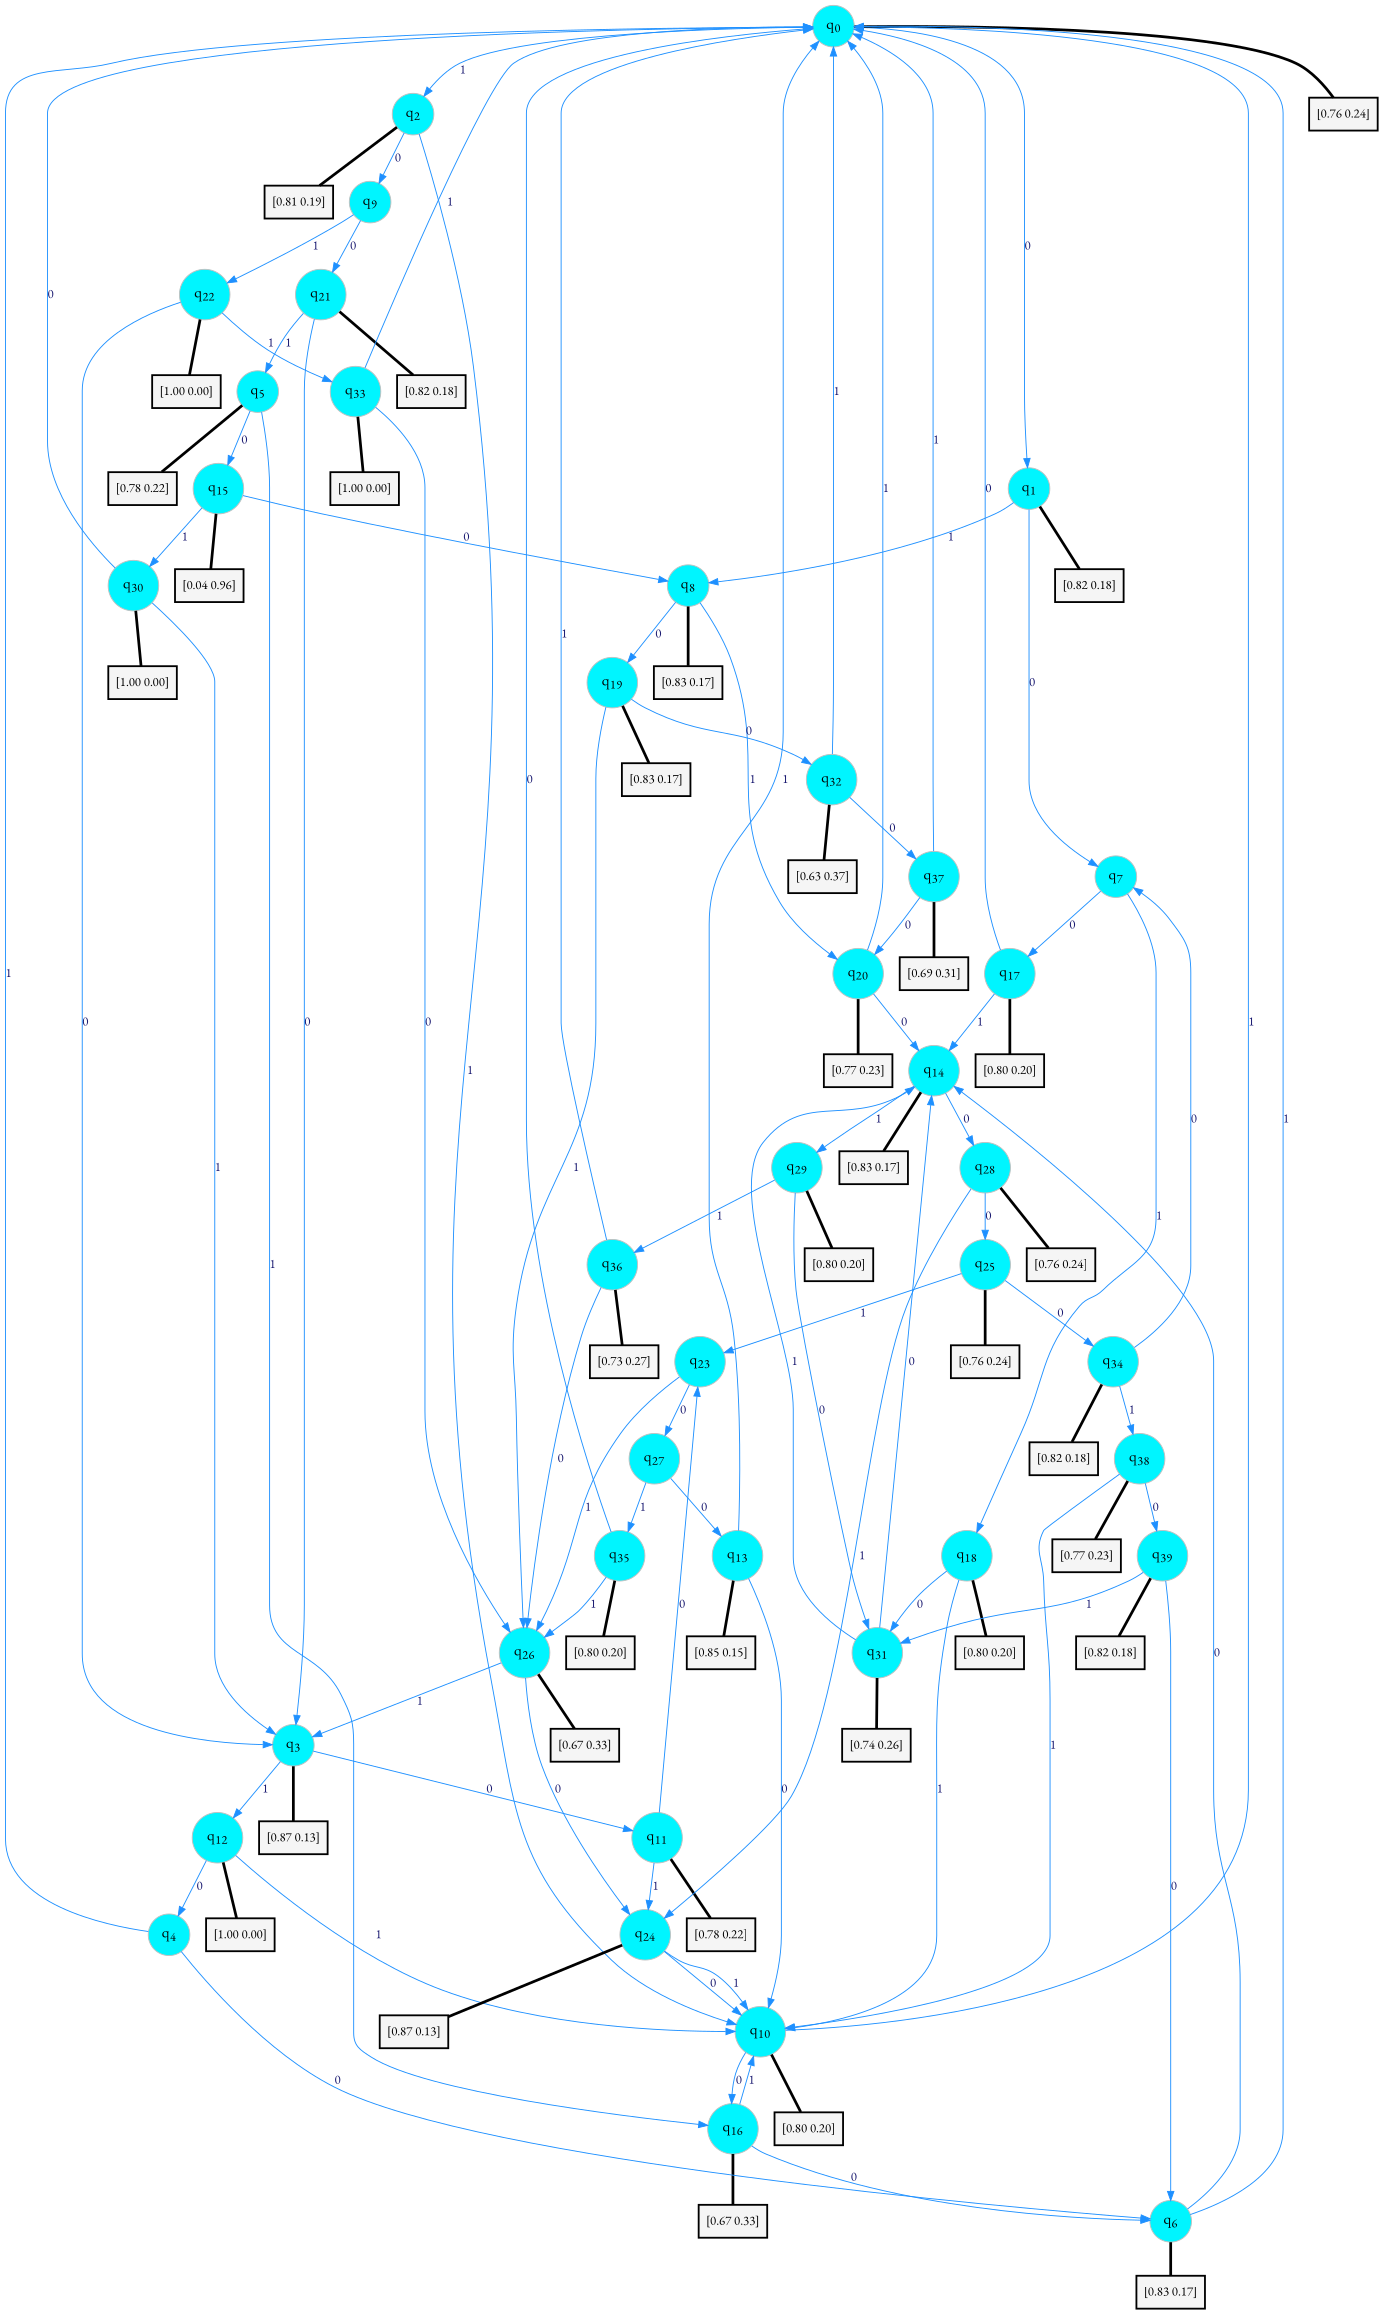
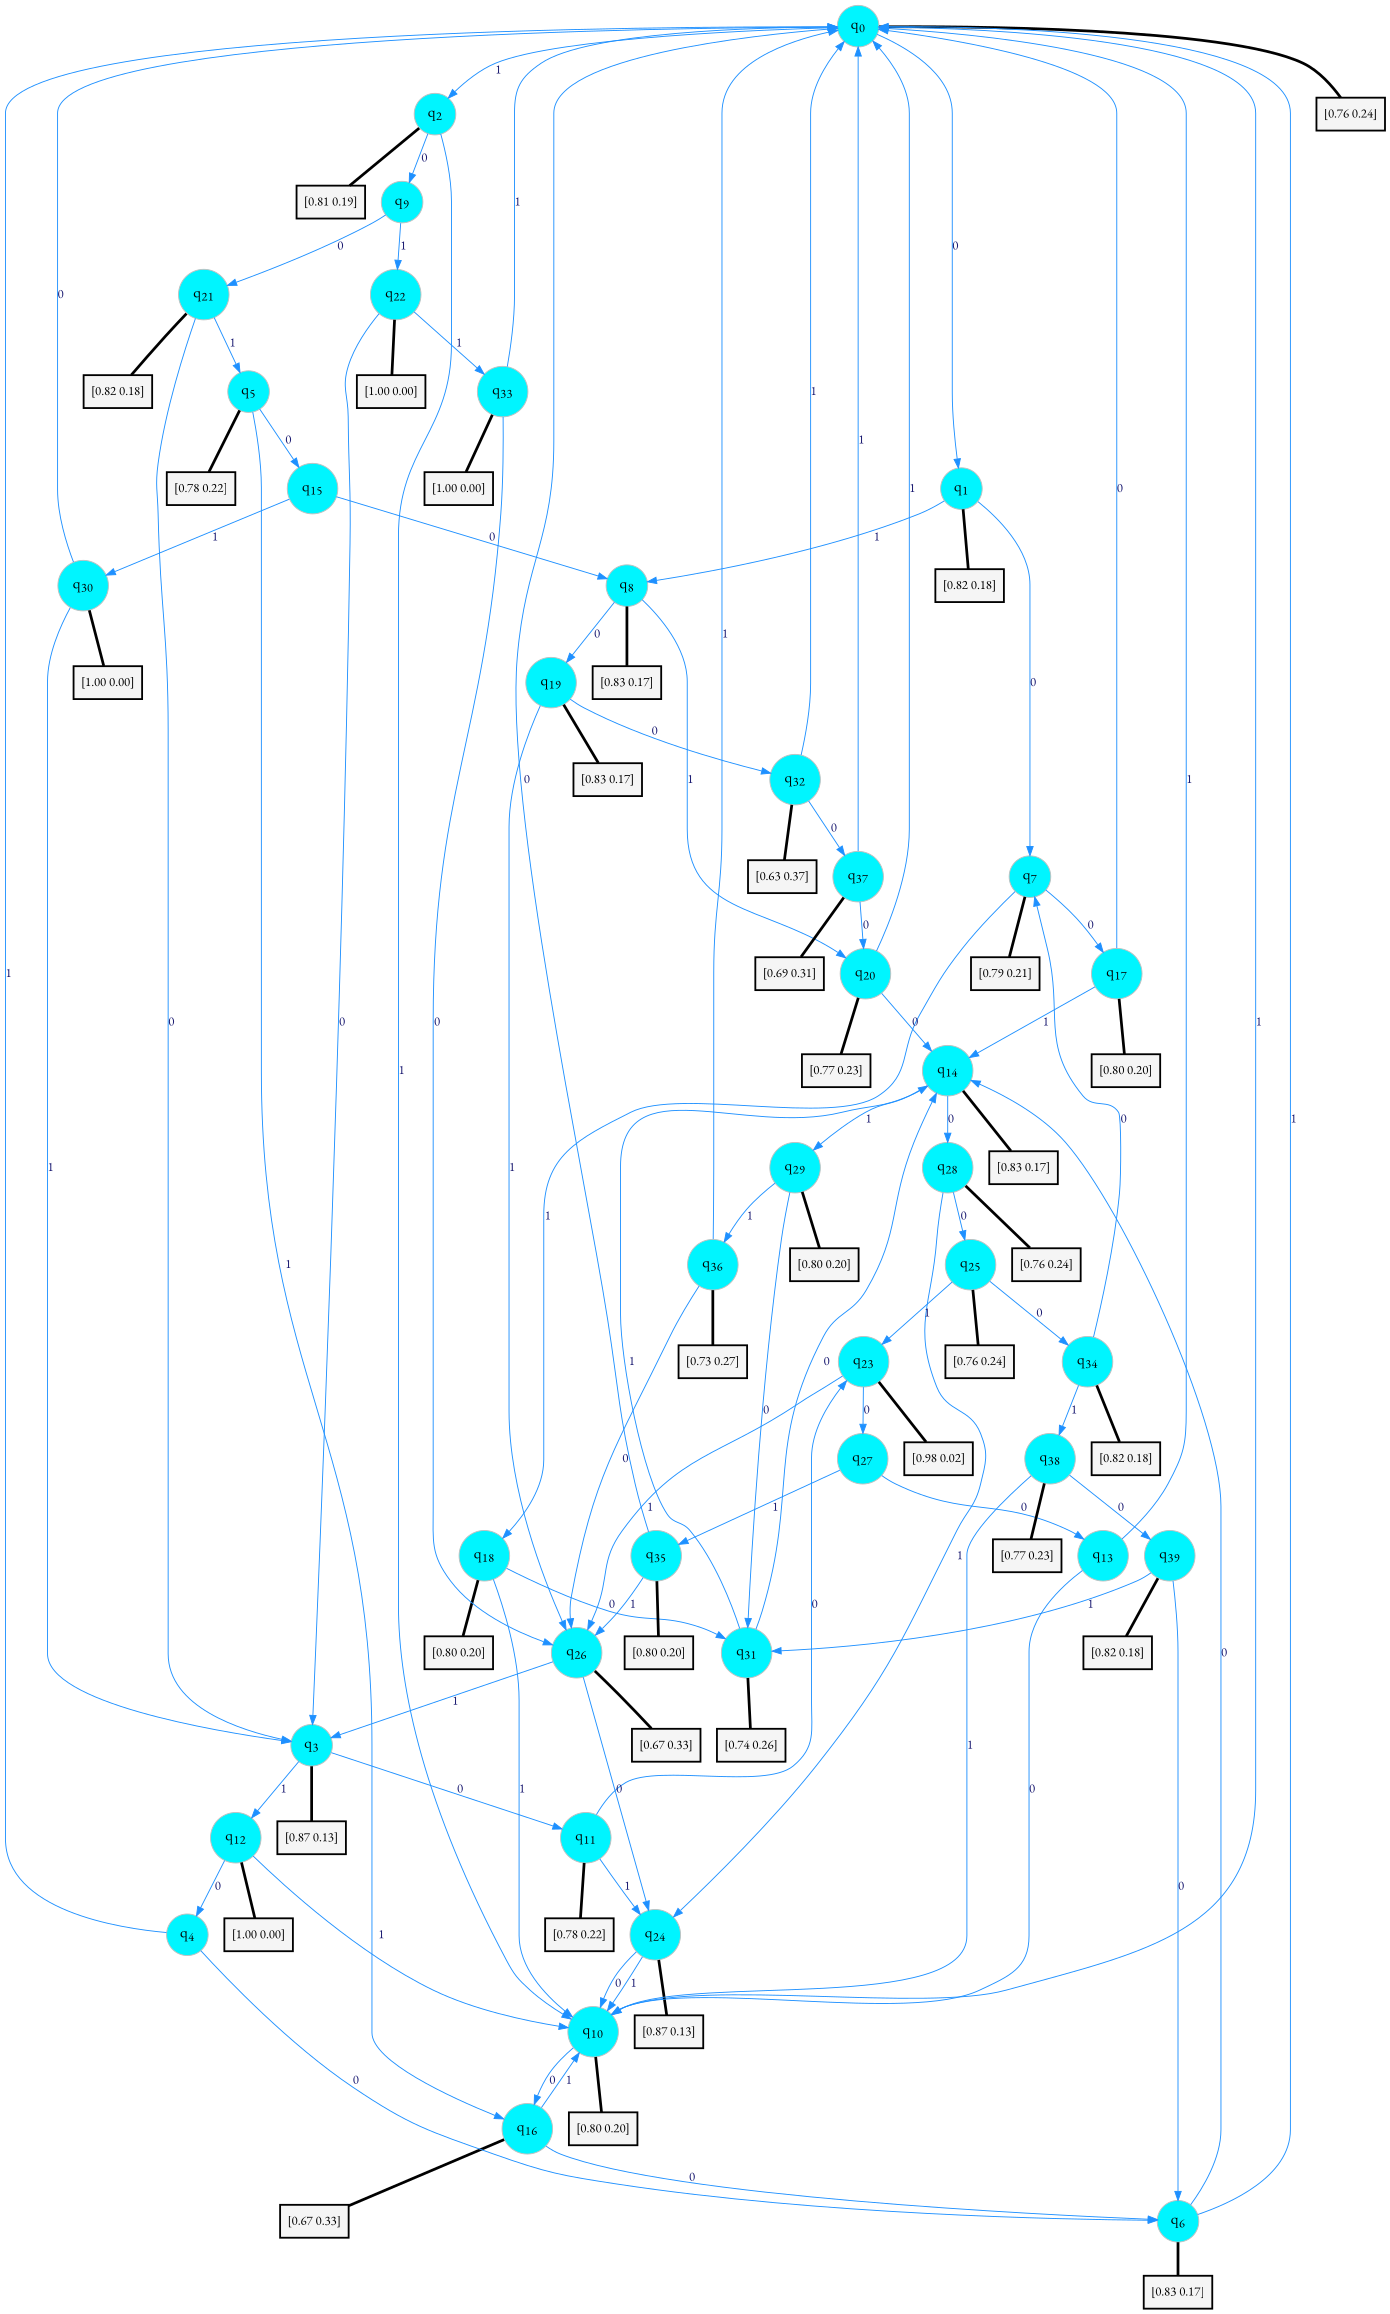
(209, 586) -> none
none -> (1005, 974)
none -> (939, 1459)
(721, 1653) -> none
